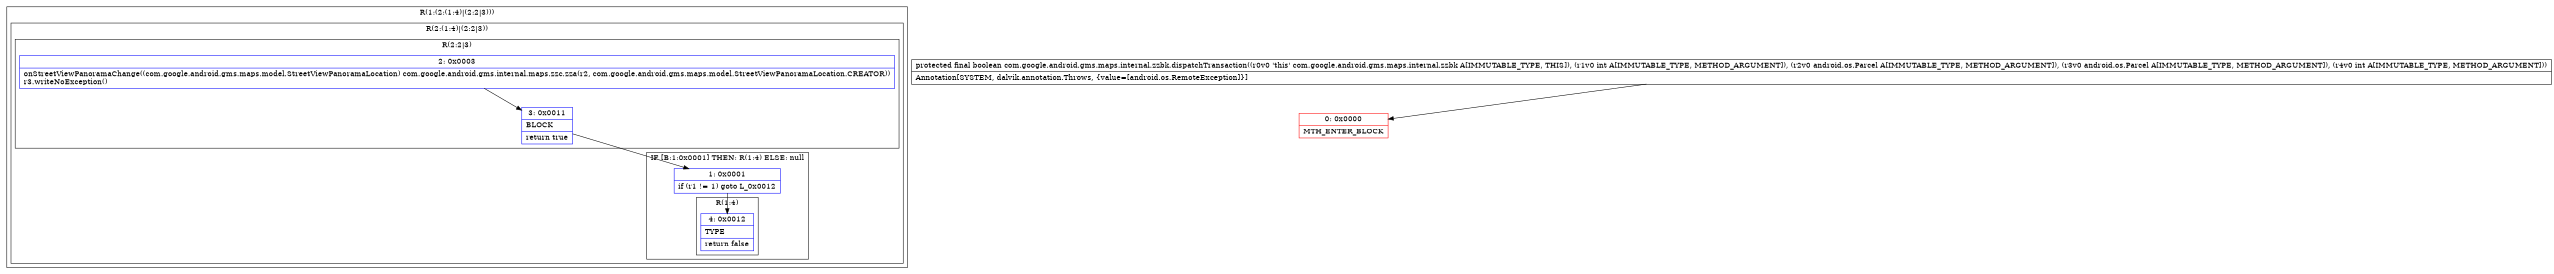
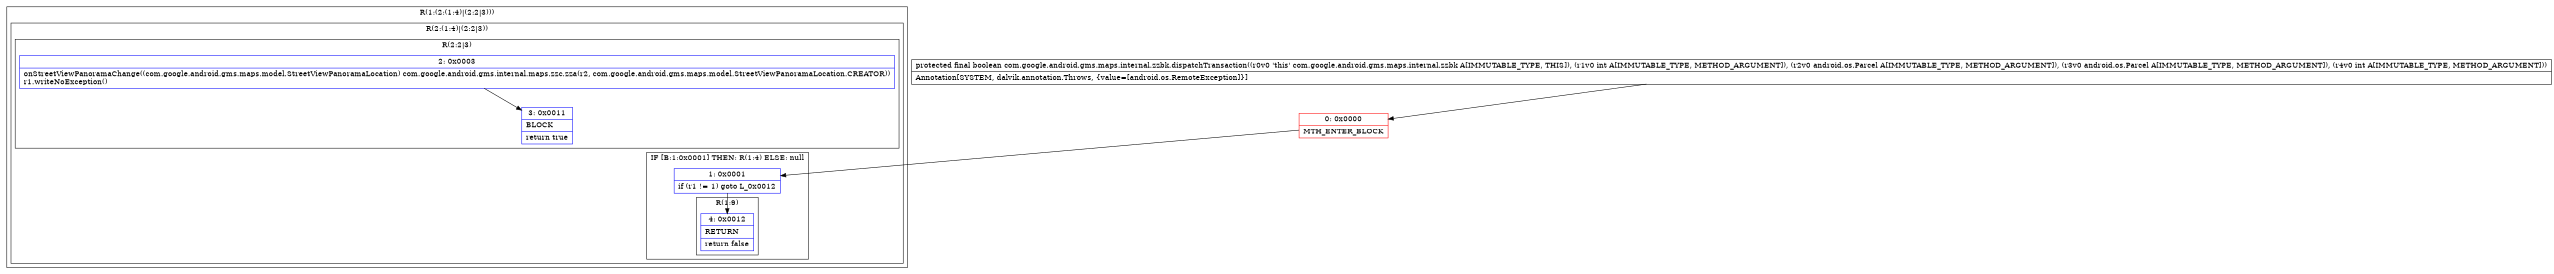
(66, 82) -> (66, 82)
(631, 151) -> (1043, 153)
(727, 203) -> (727, 203)
(715, 232) -> (722, 232)
